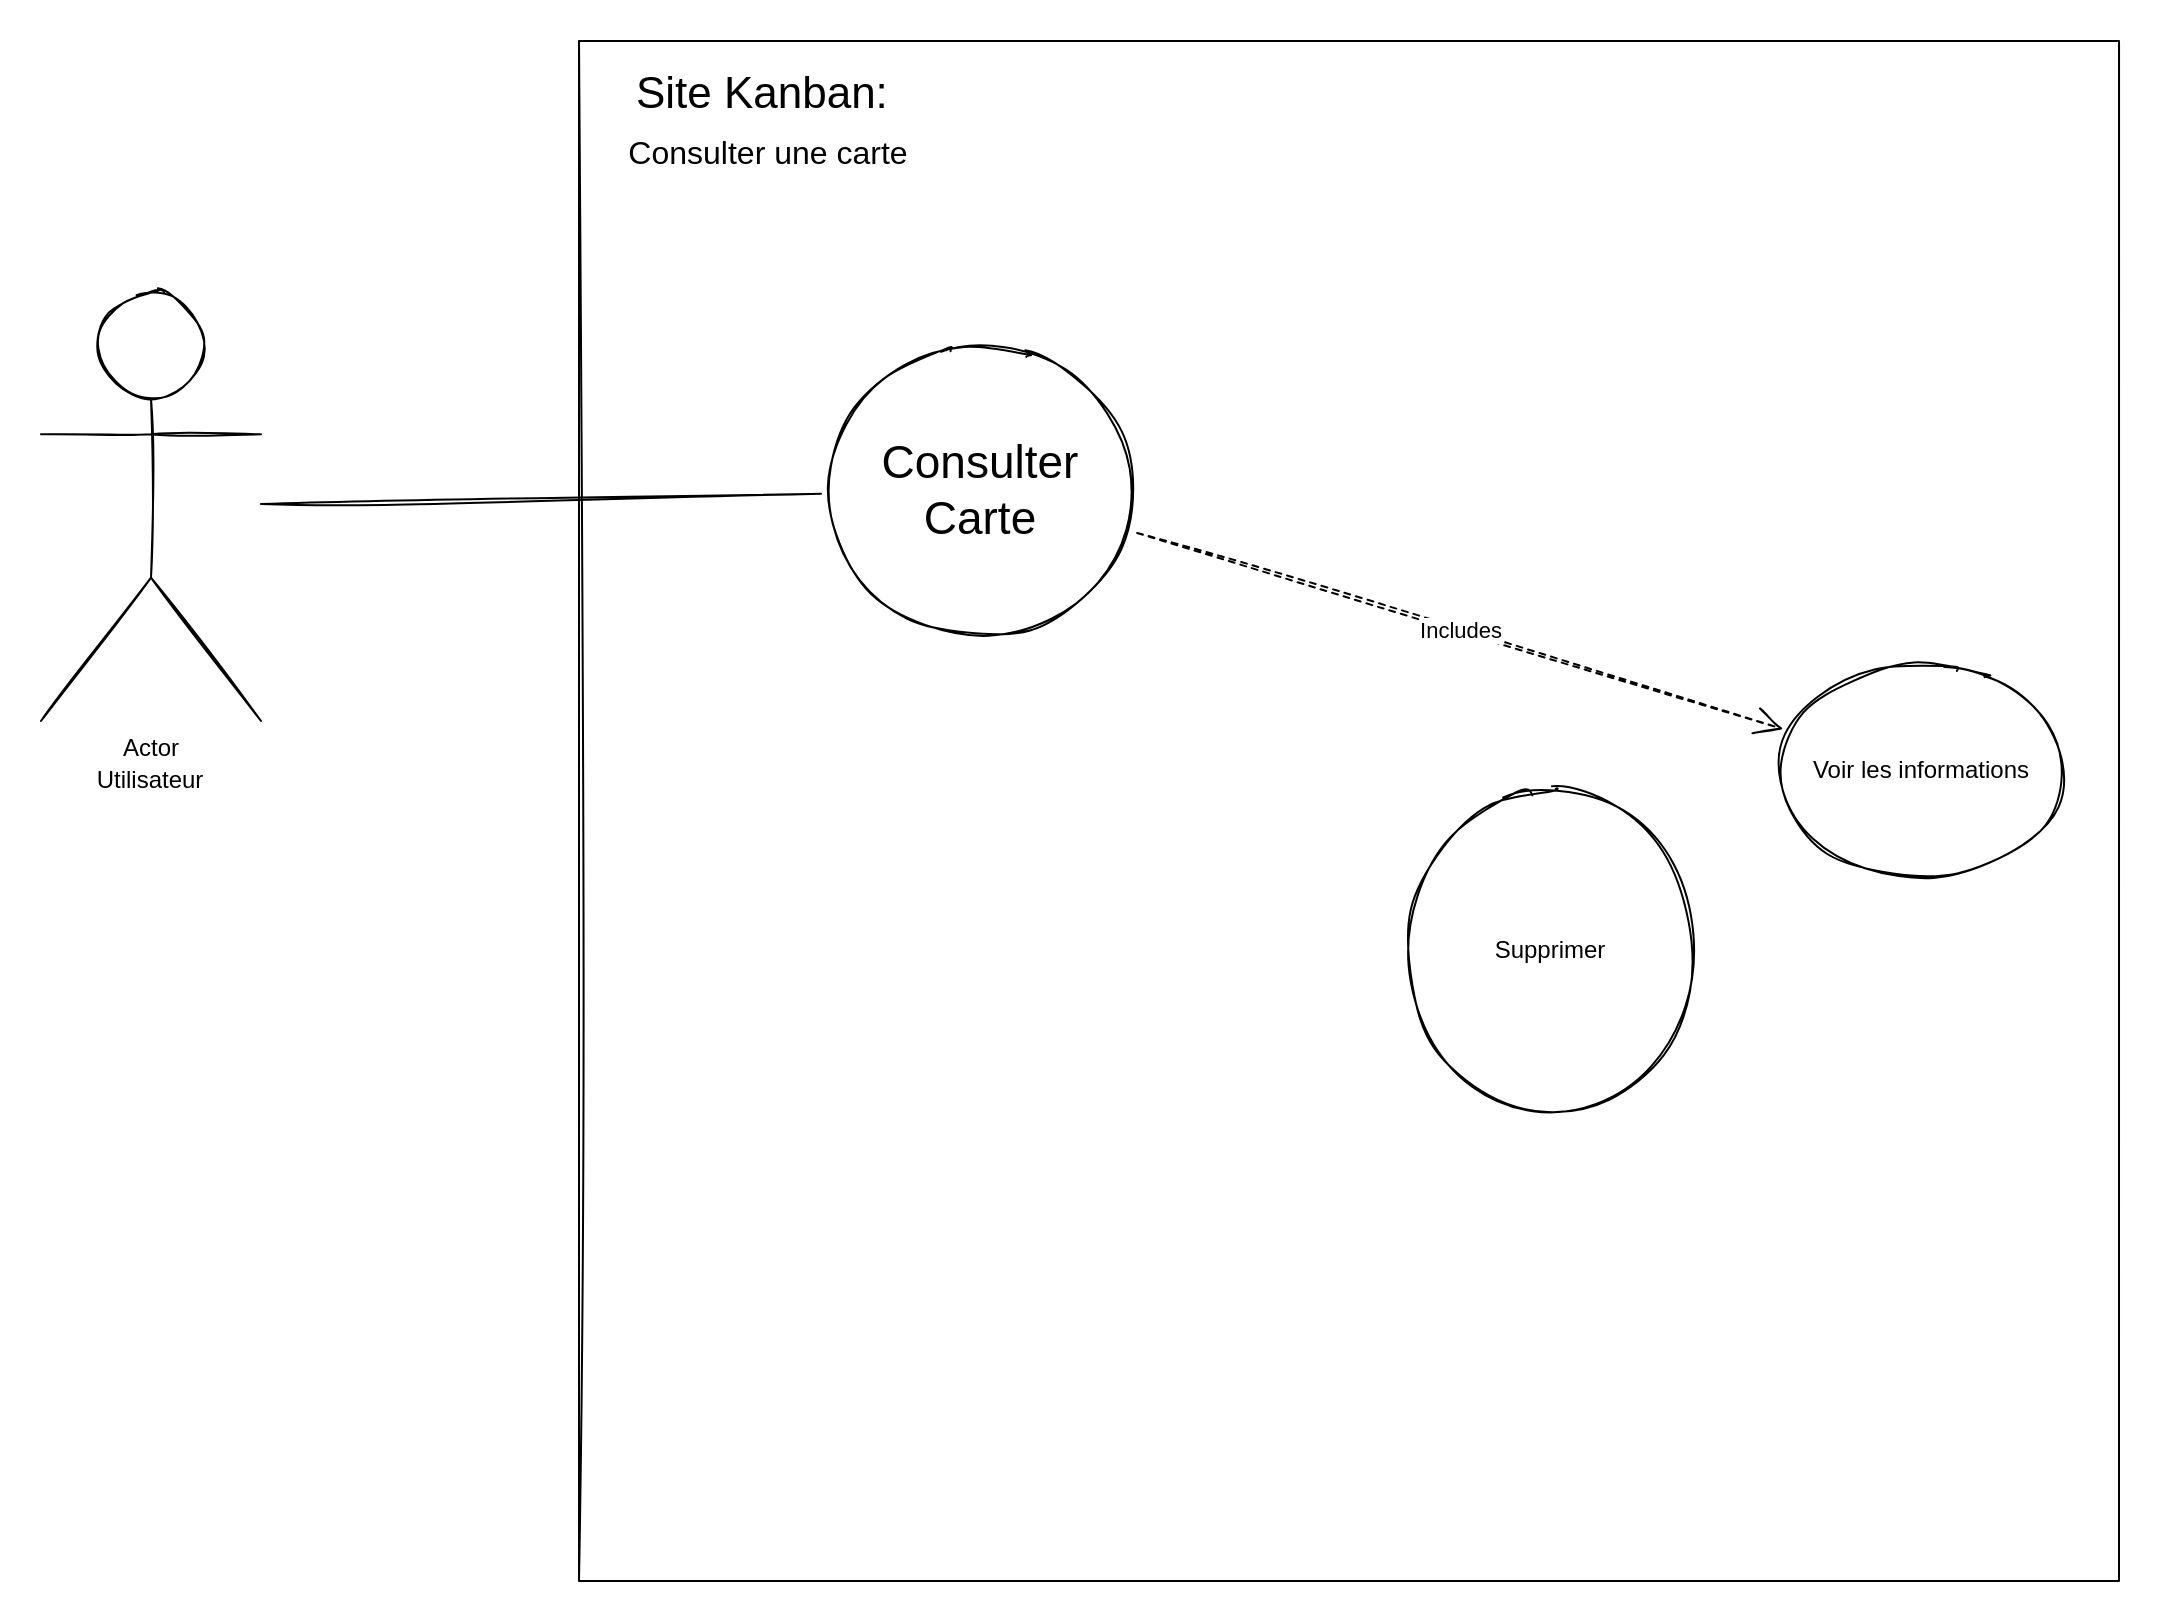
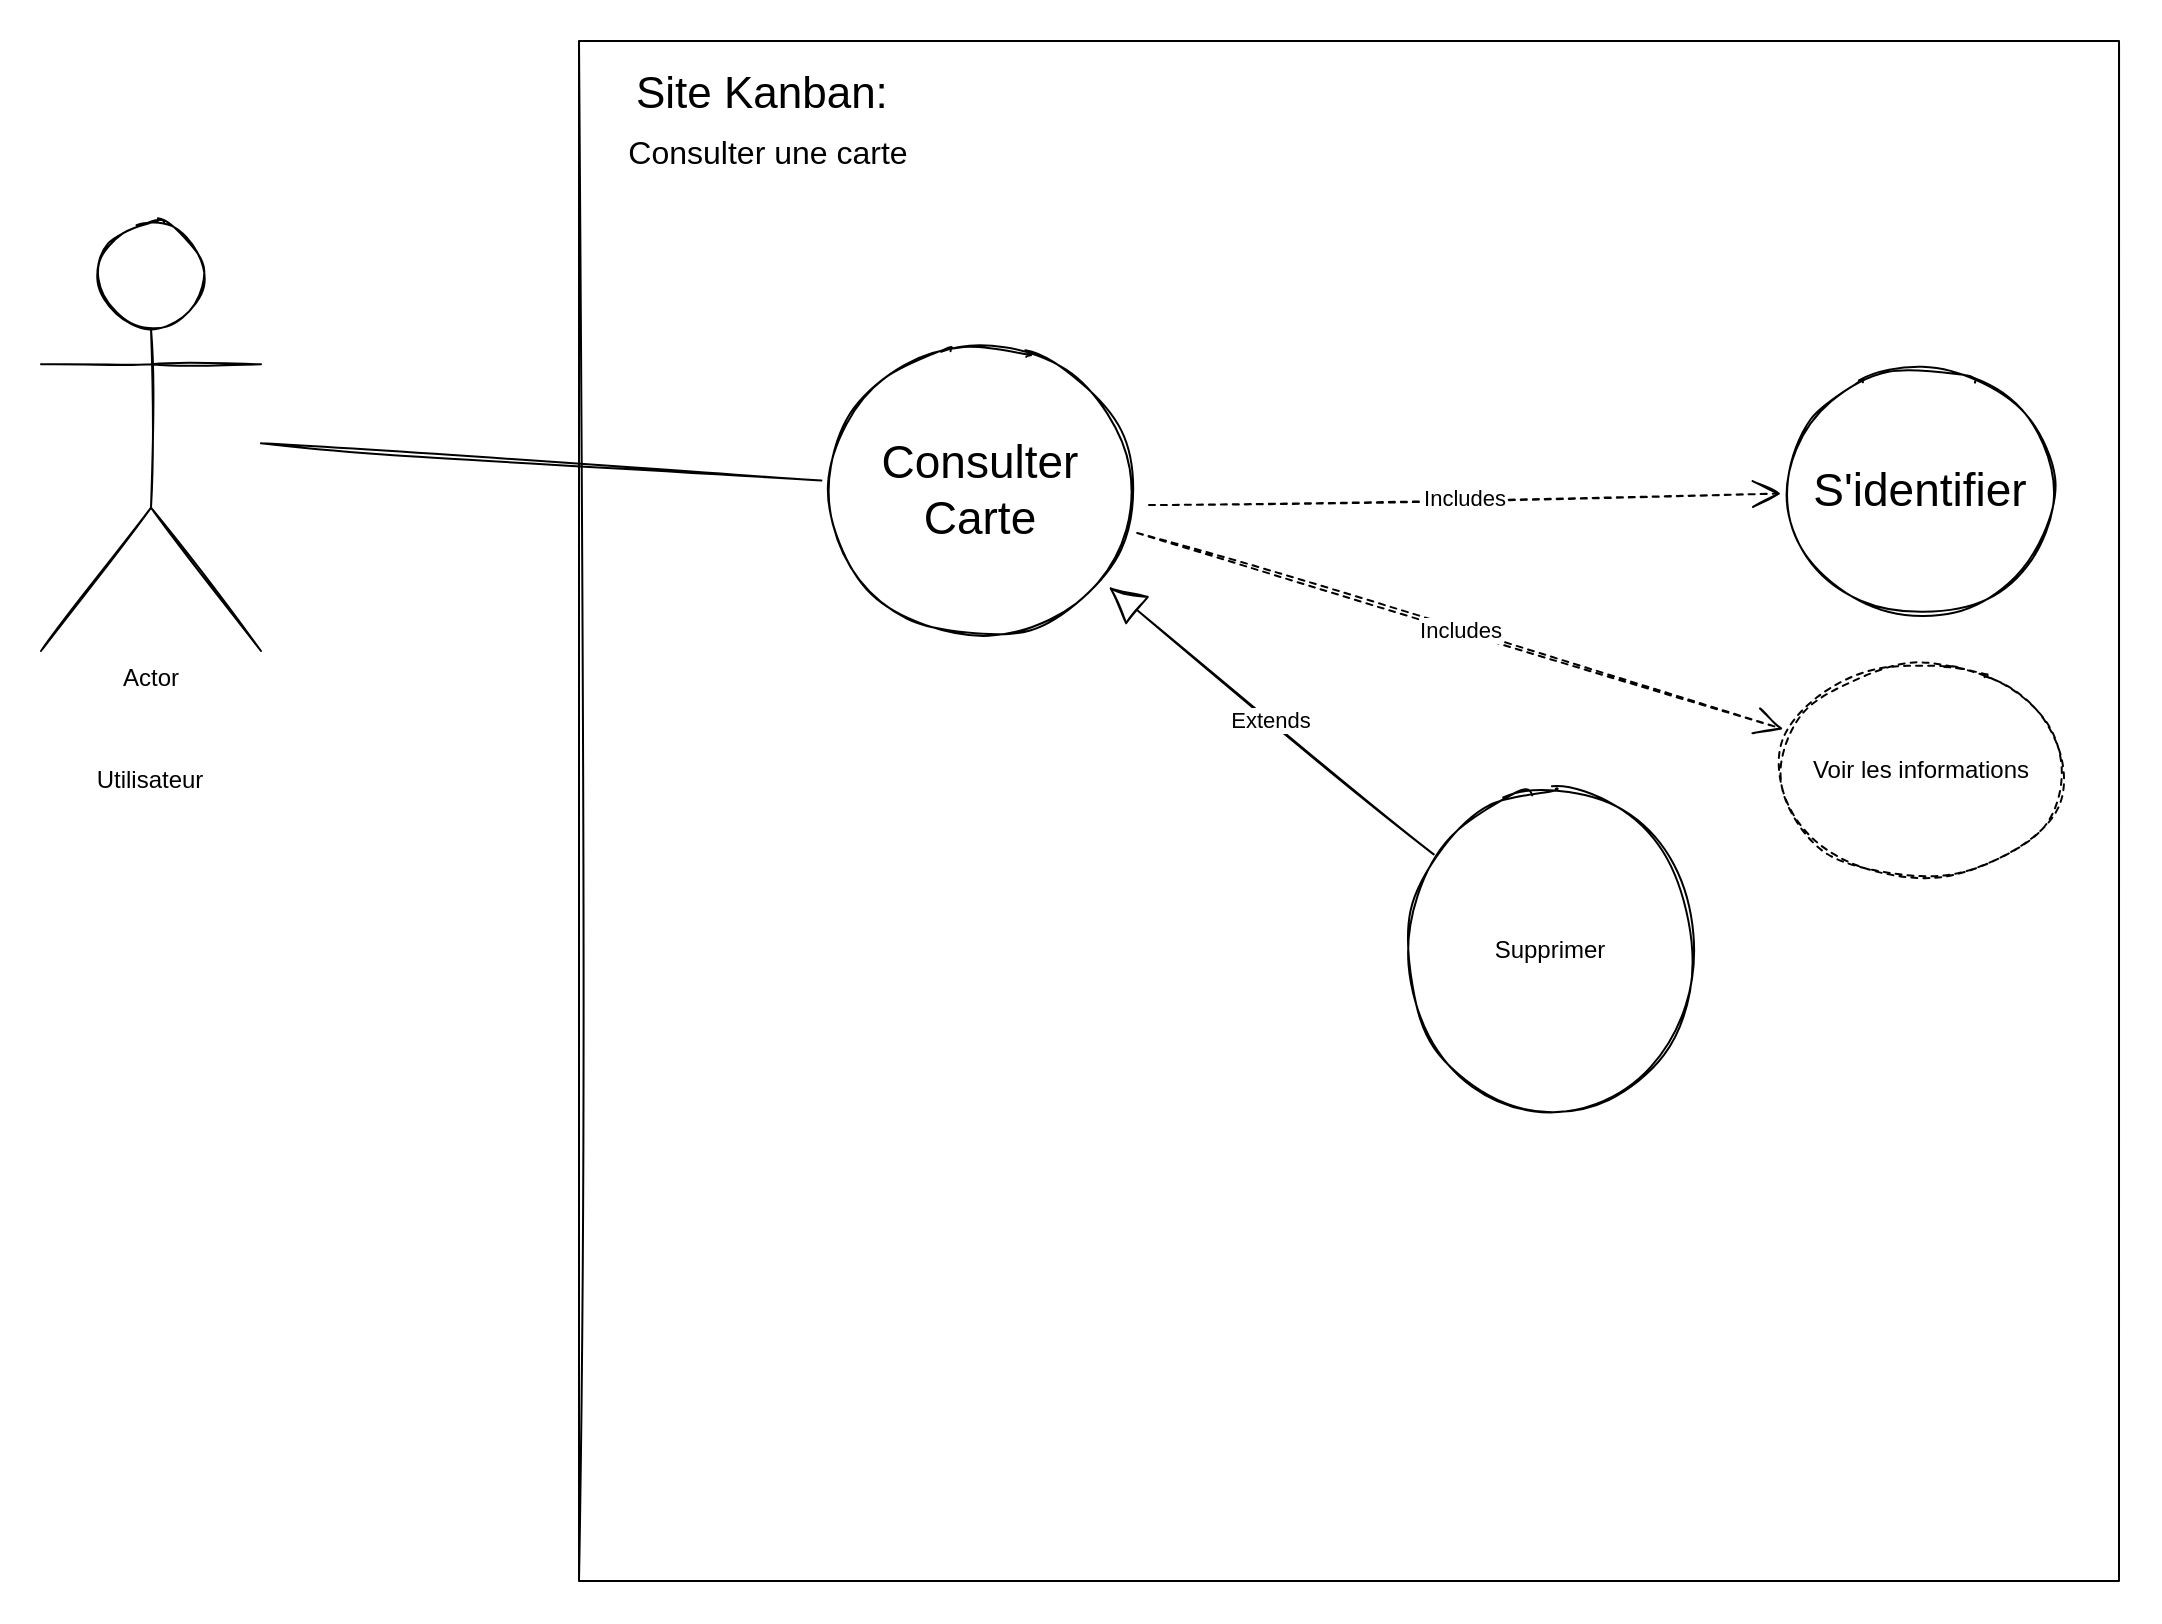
none -> (1921, 491)
none -> (1462, 499)
(151, 506) -> (151, 436)
none -> (1285, 732)
(1921, 771) -> (1921, 771)
